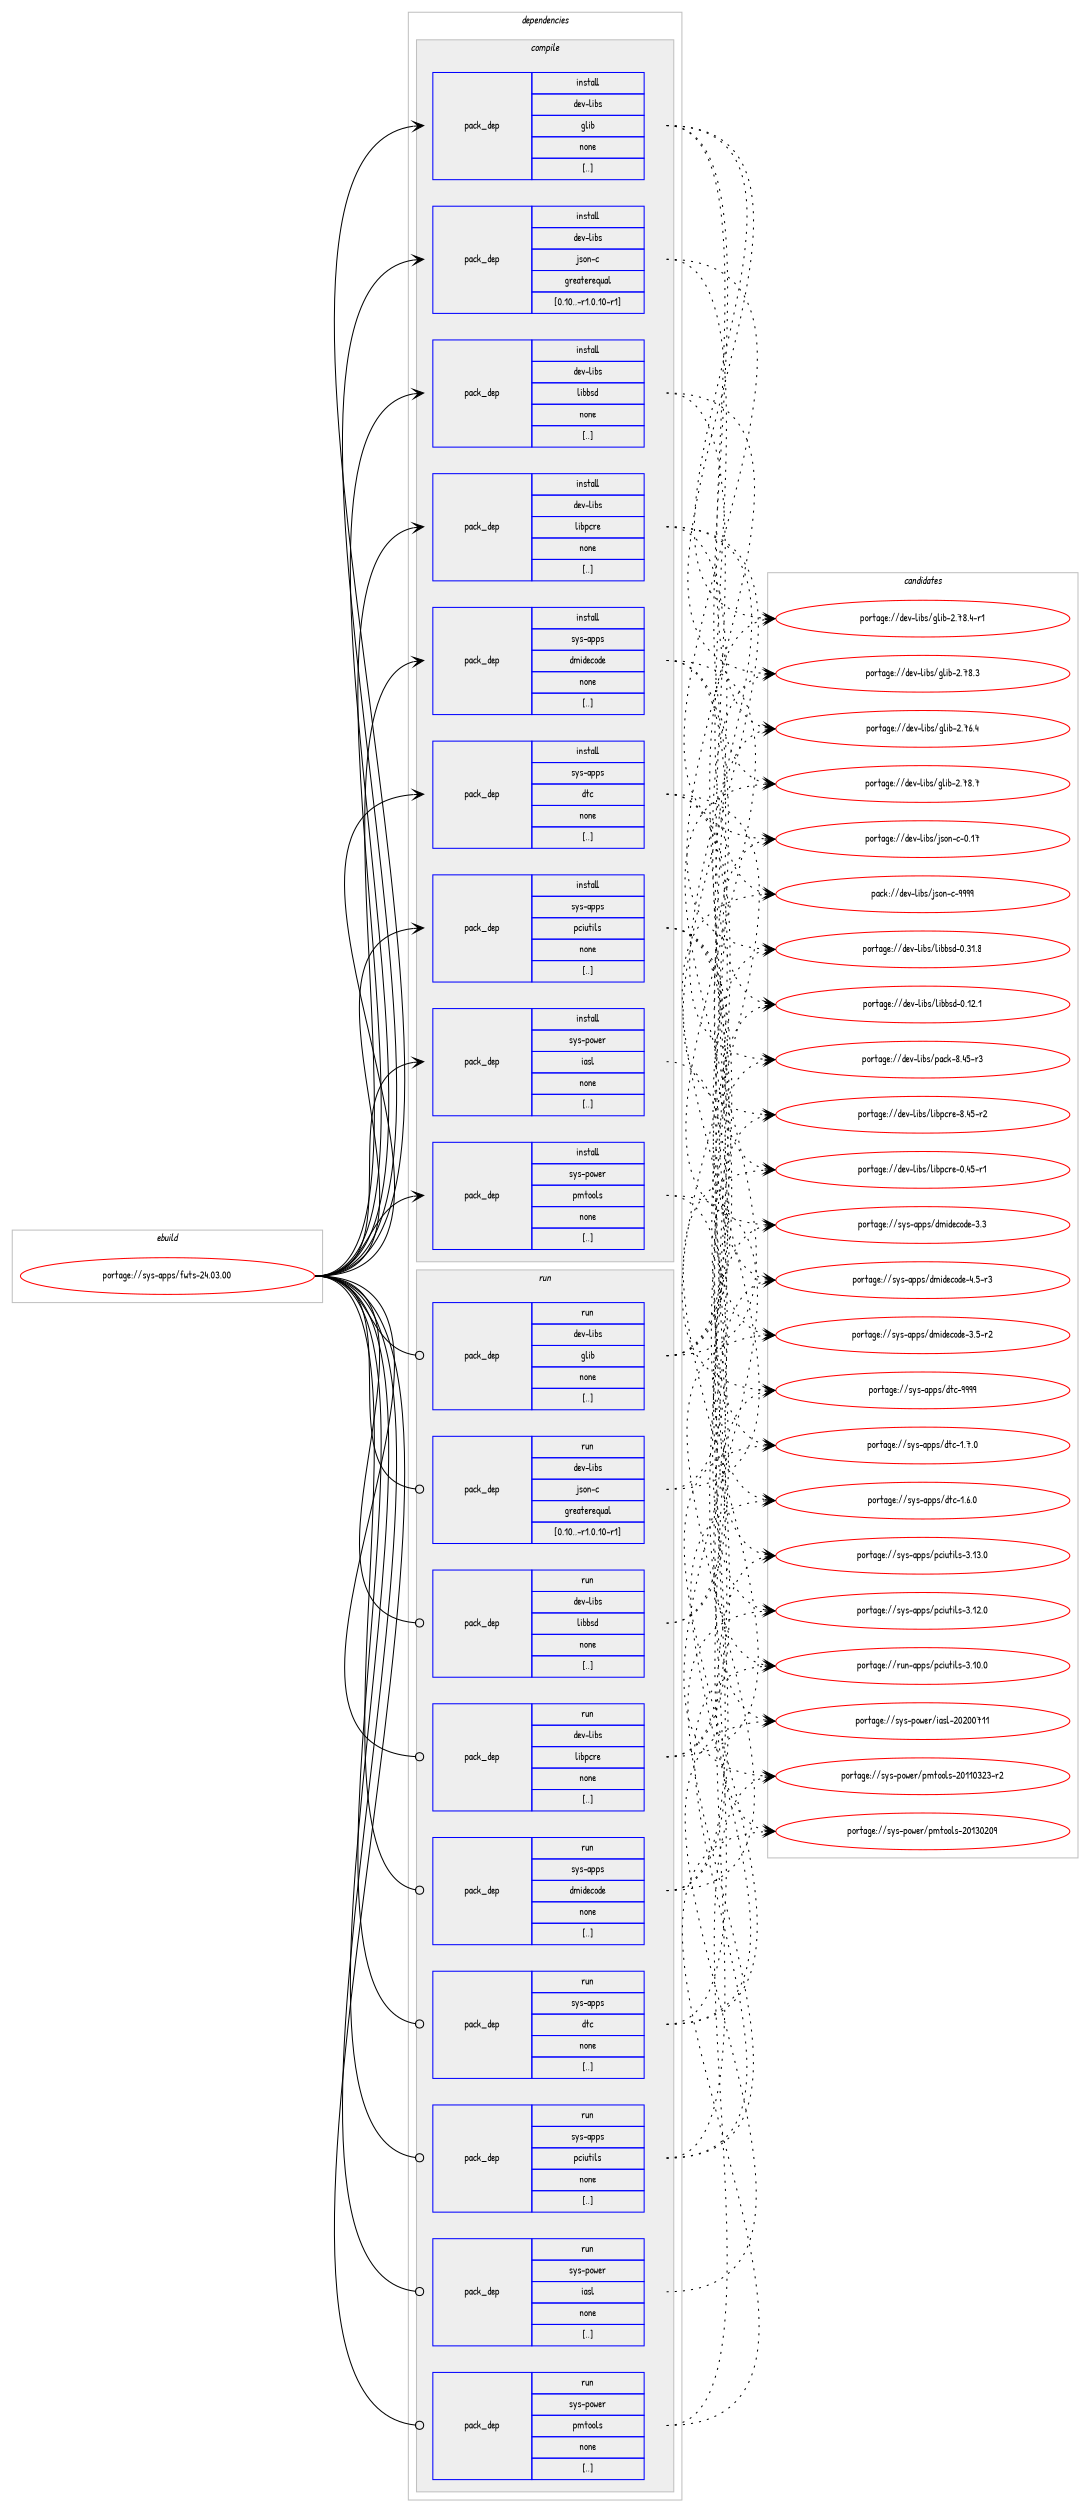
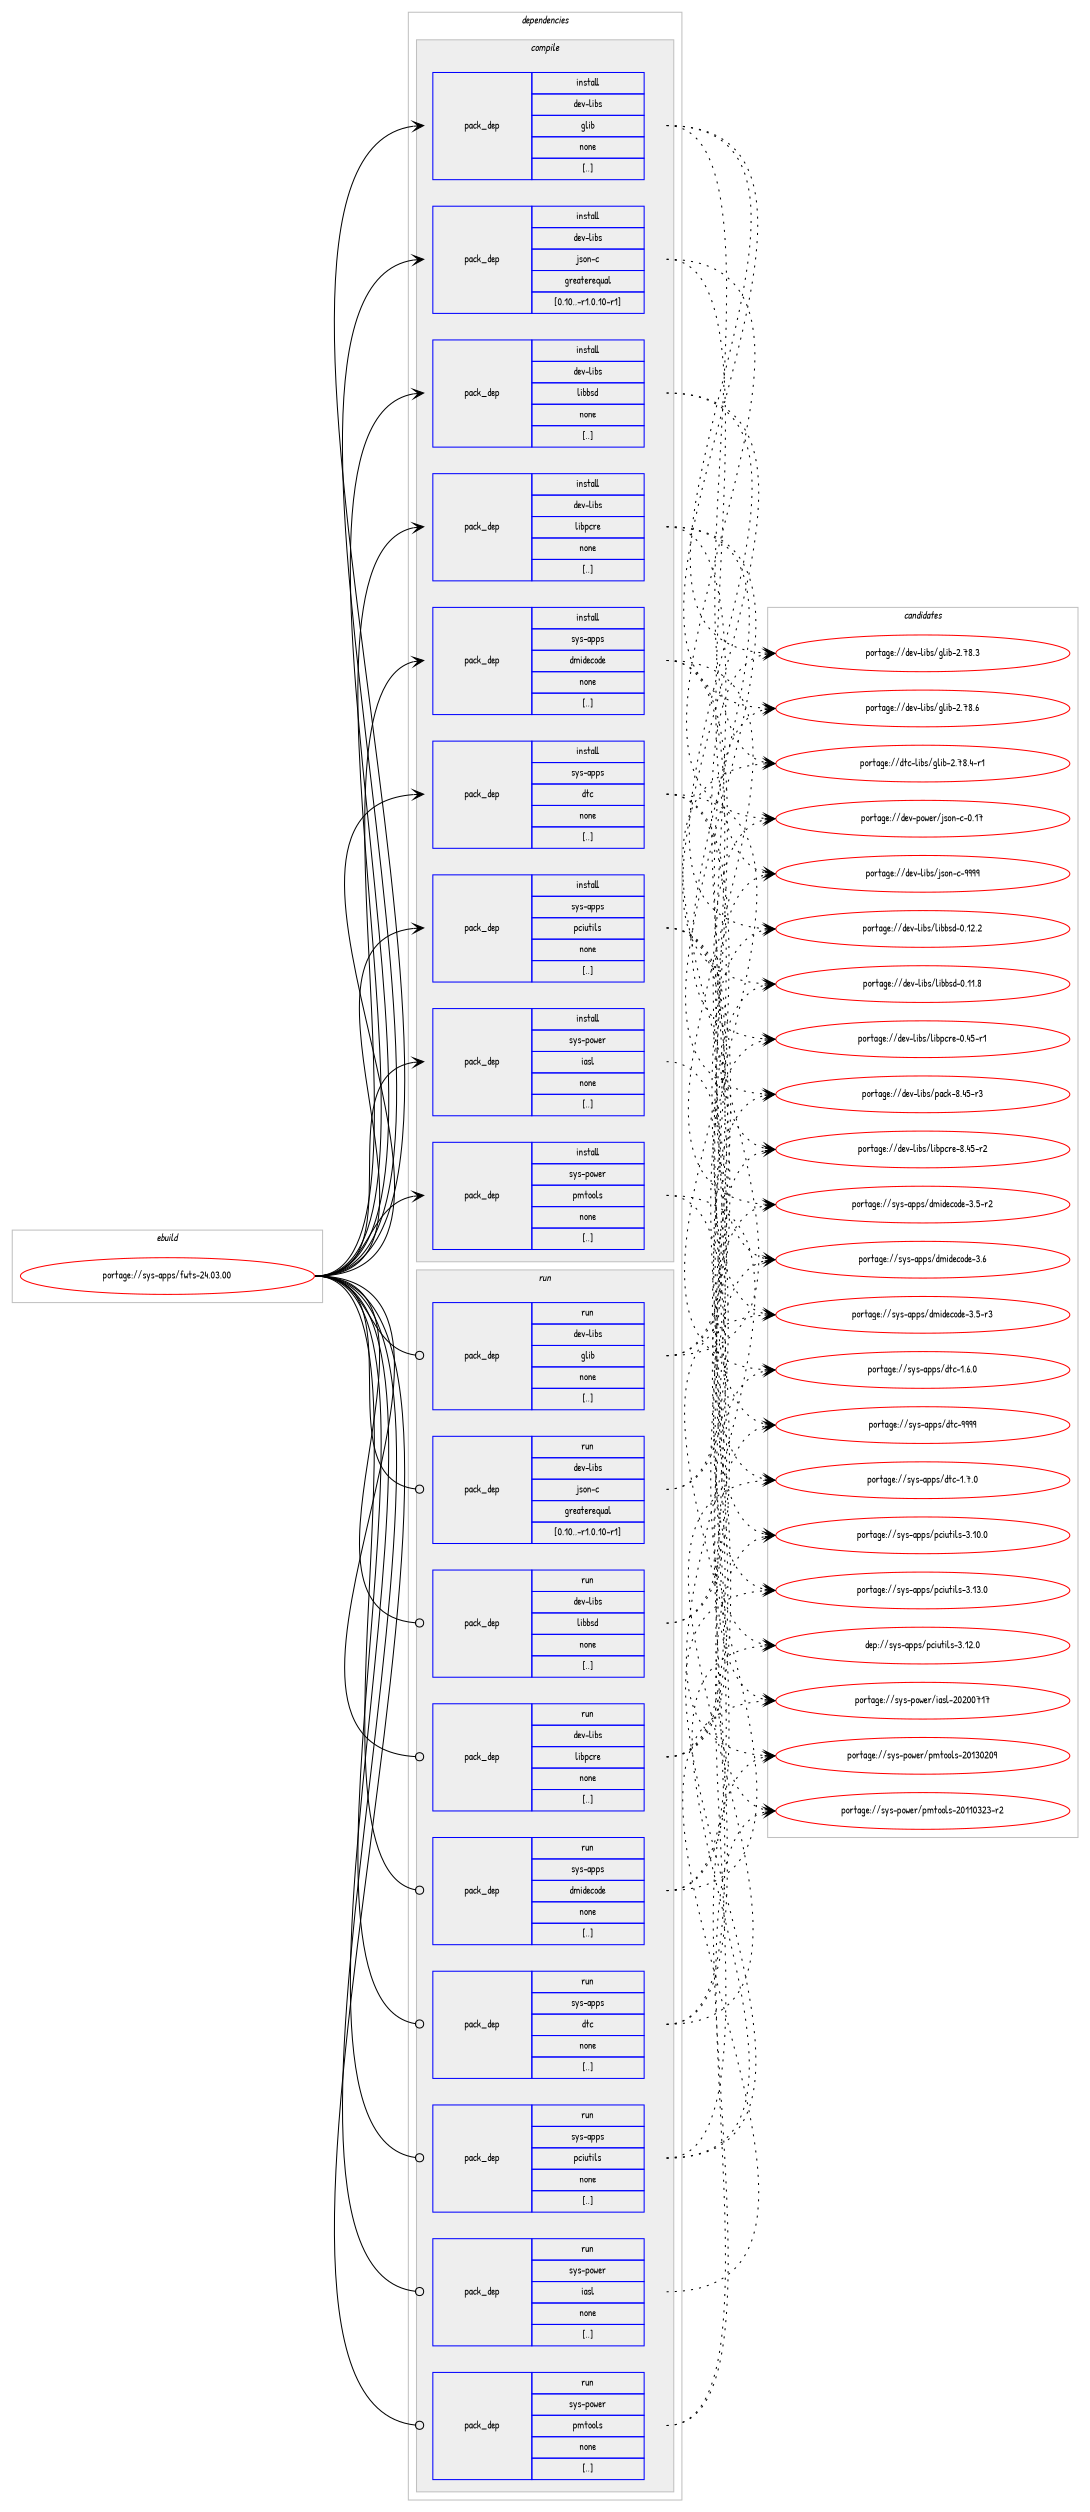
(923, 619) -> (923, 764)
(923, 729) -> none
(923, 784) -> (923, 708)
(923, 839) -> (923, 819)
(923, 894) -> (923, 874)
(923, 949) -> (923, 984)
(923, 1004) -> (923, 929)
(923, 1225) -> (923, 1260)
(923, 1280) -> (923, 1315)
(923, 1611) -> (923, 1646)
(923, 1666) -> (923, 1535)
(923, 1721) -> (923, 1701)
